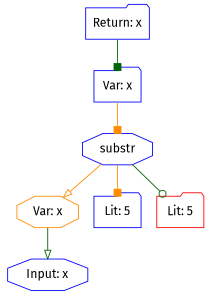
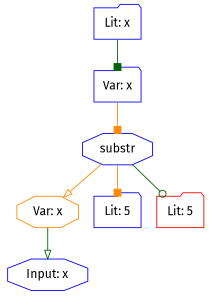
(118, 24) -> (118, 24)
